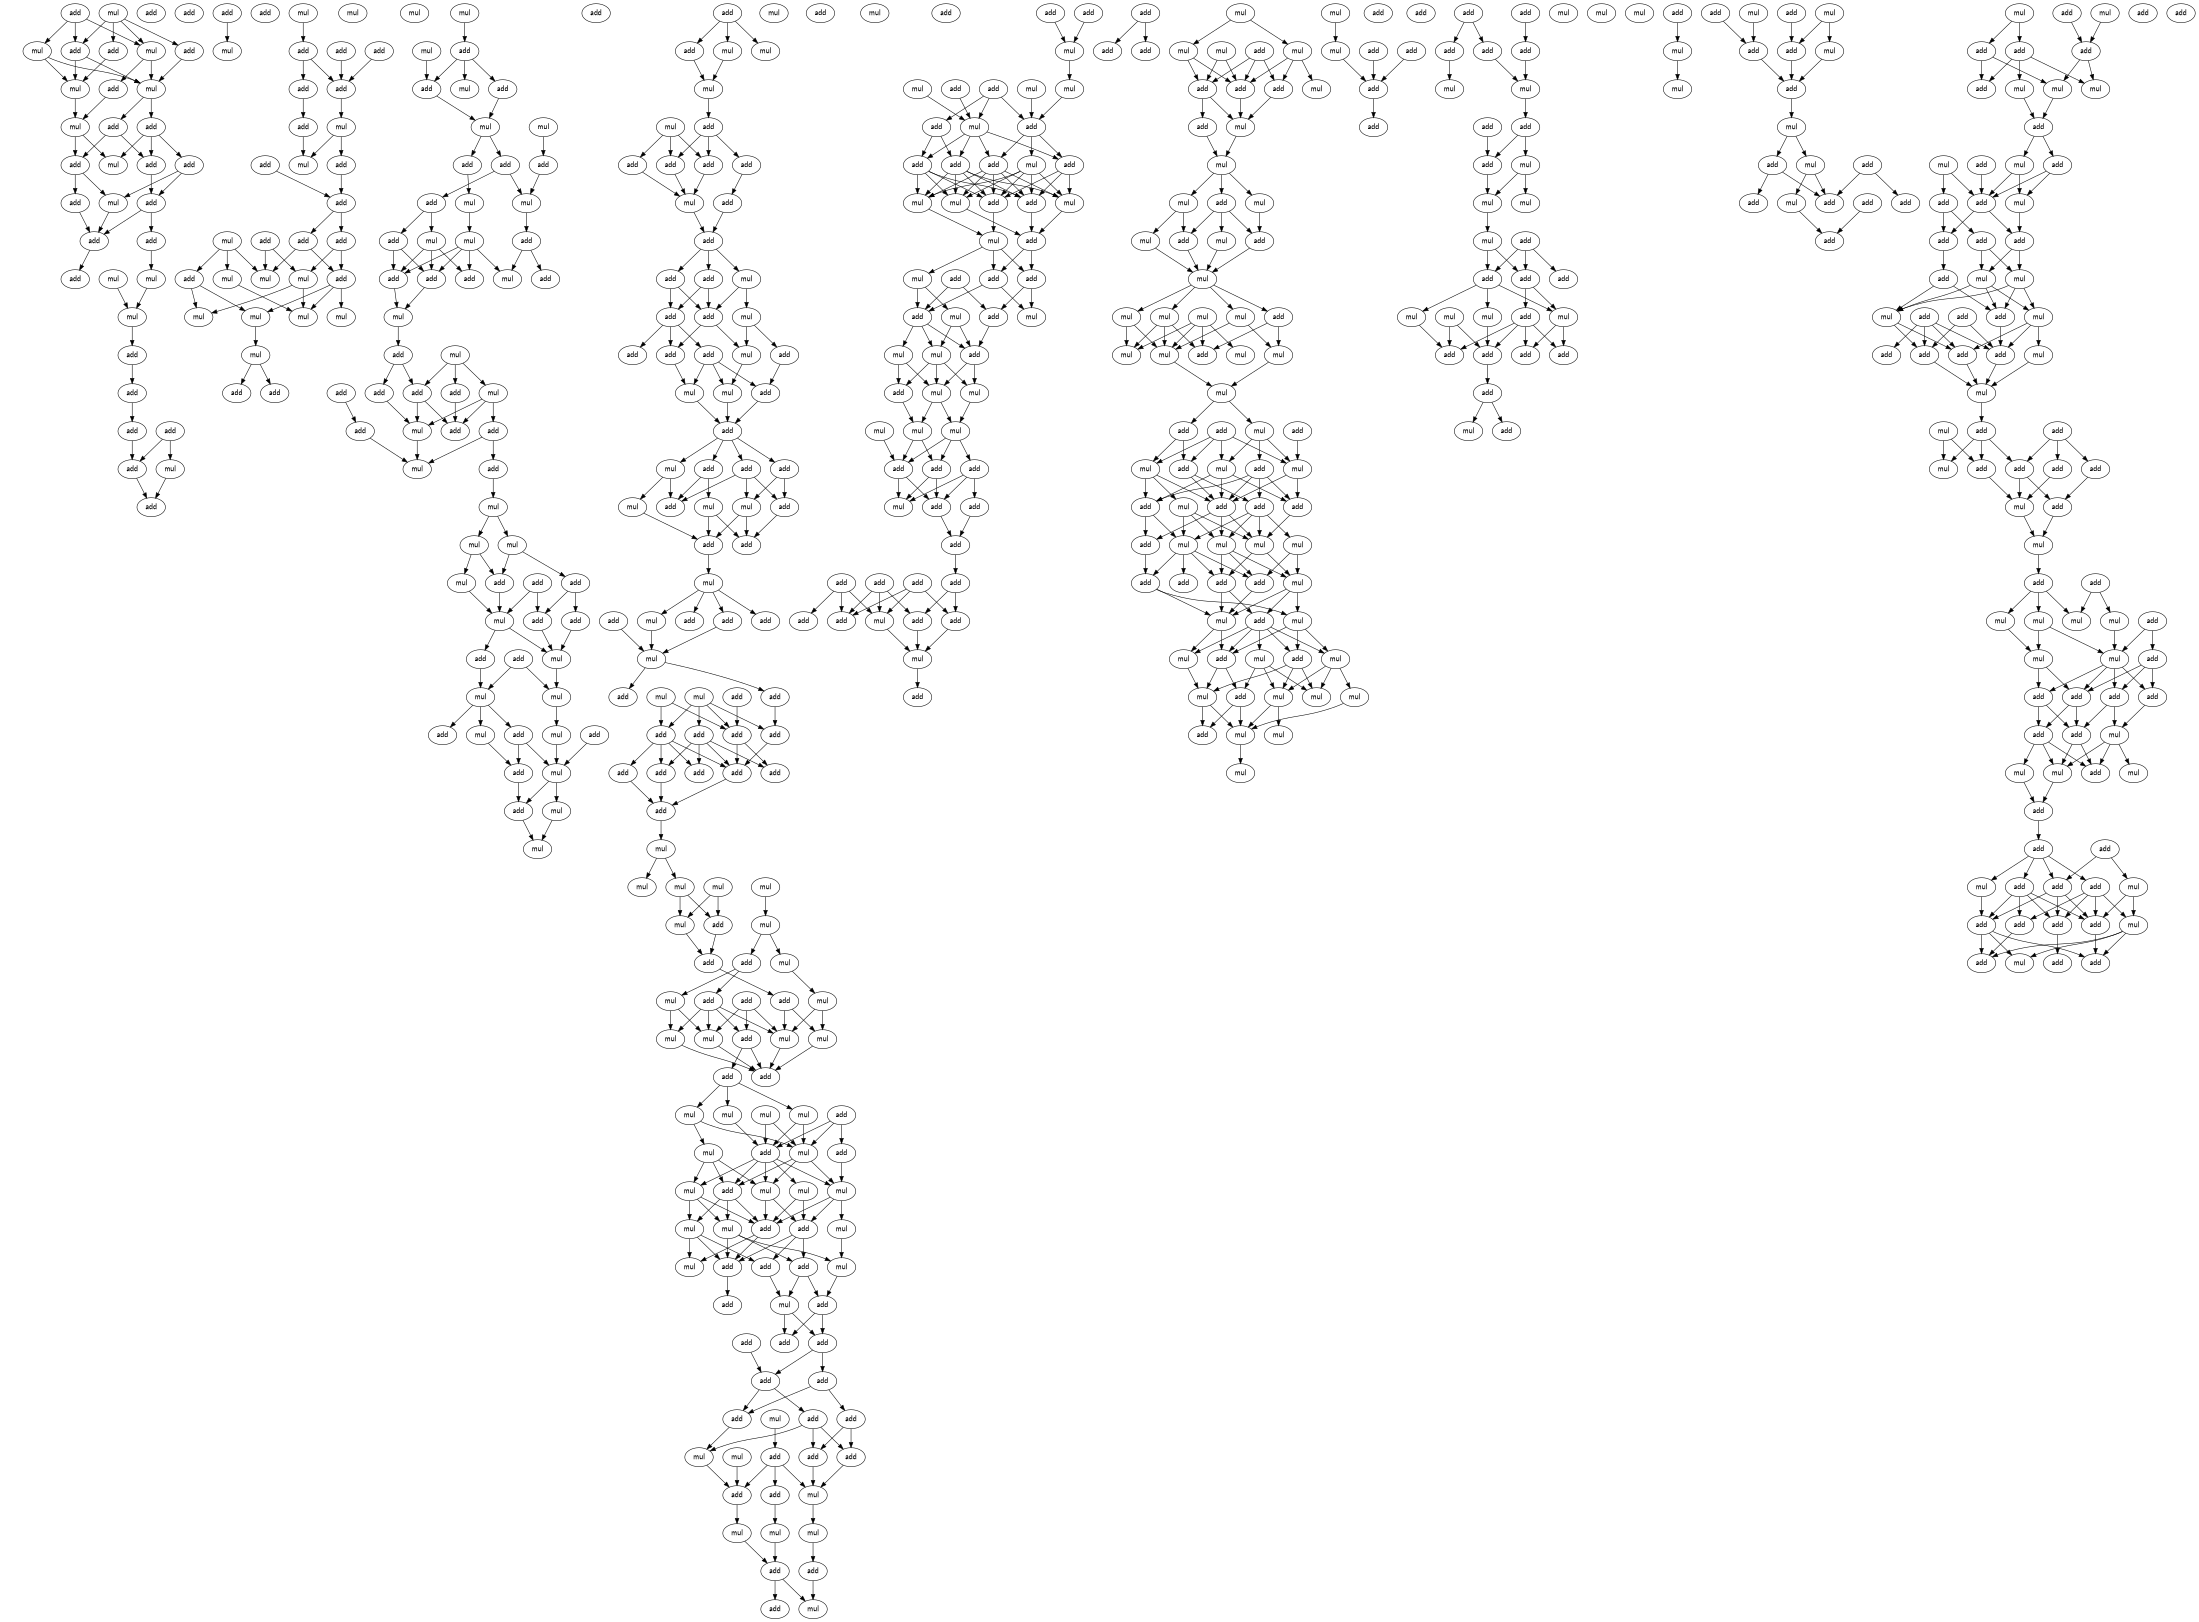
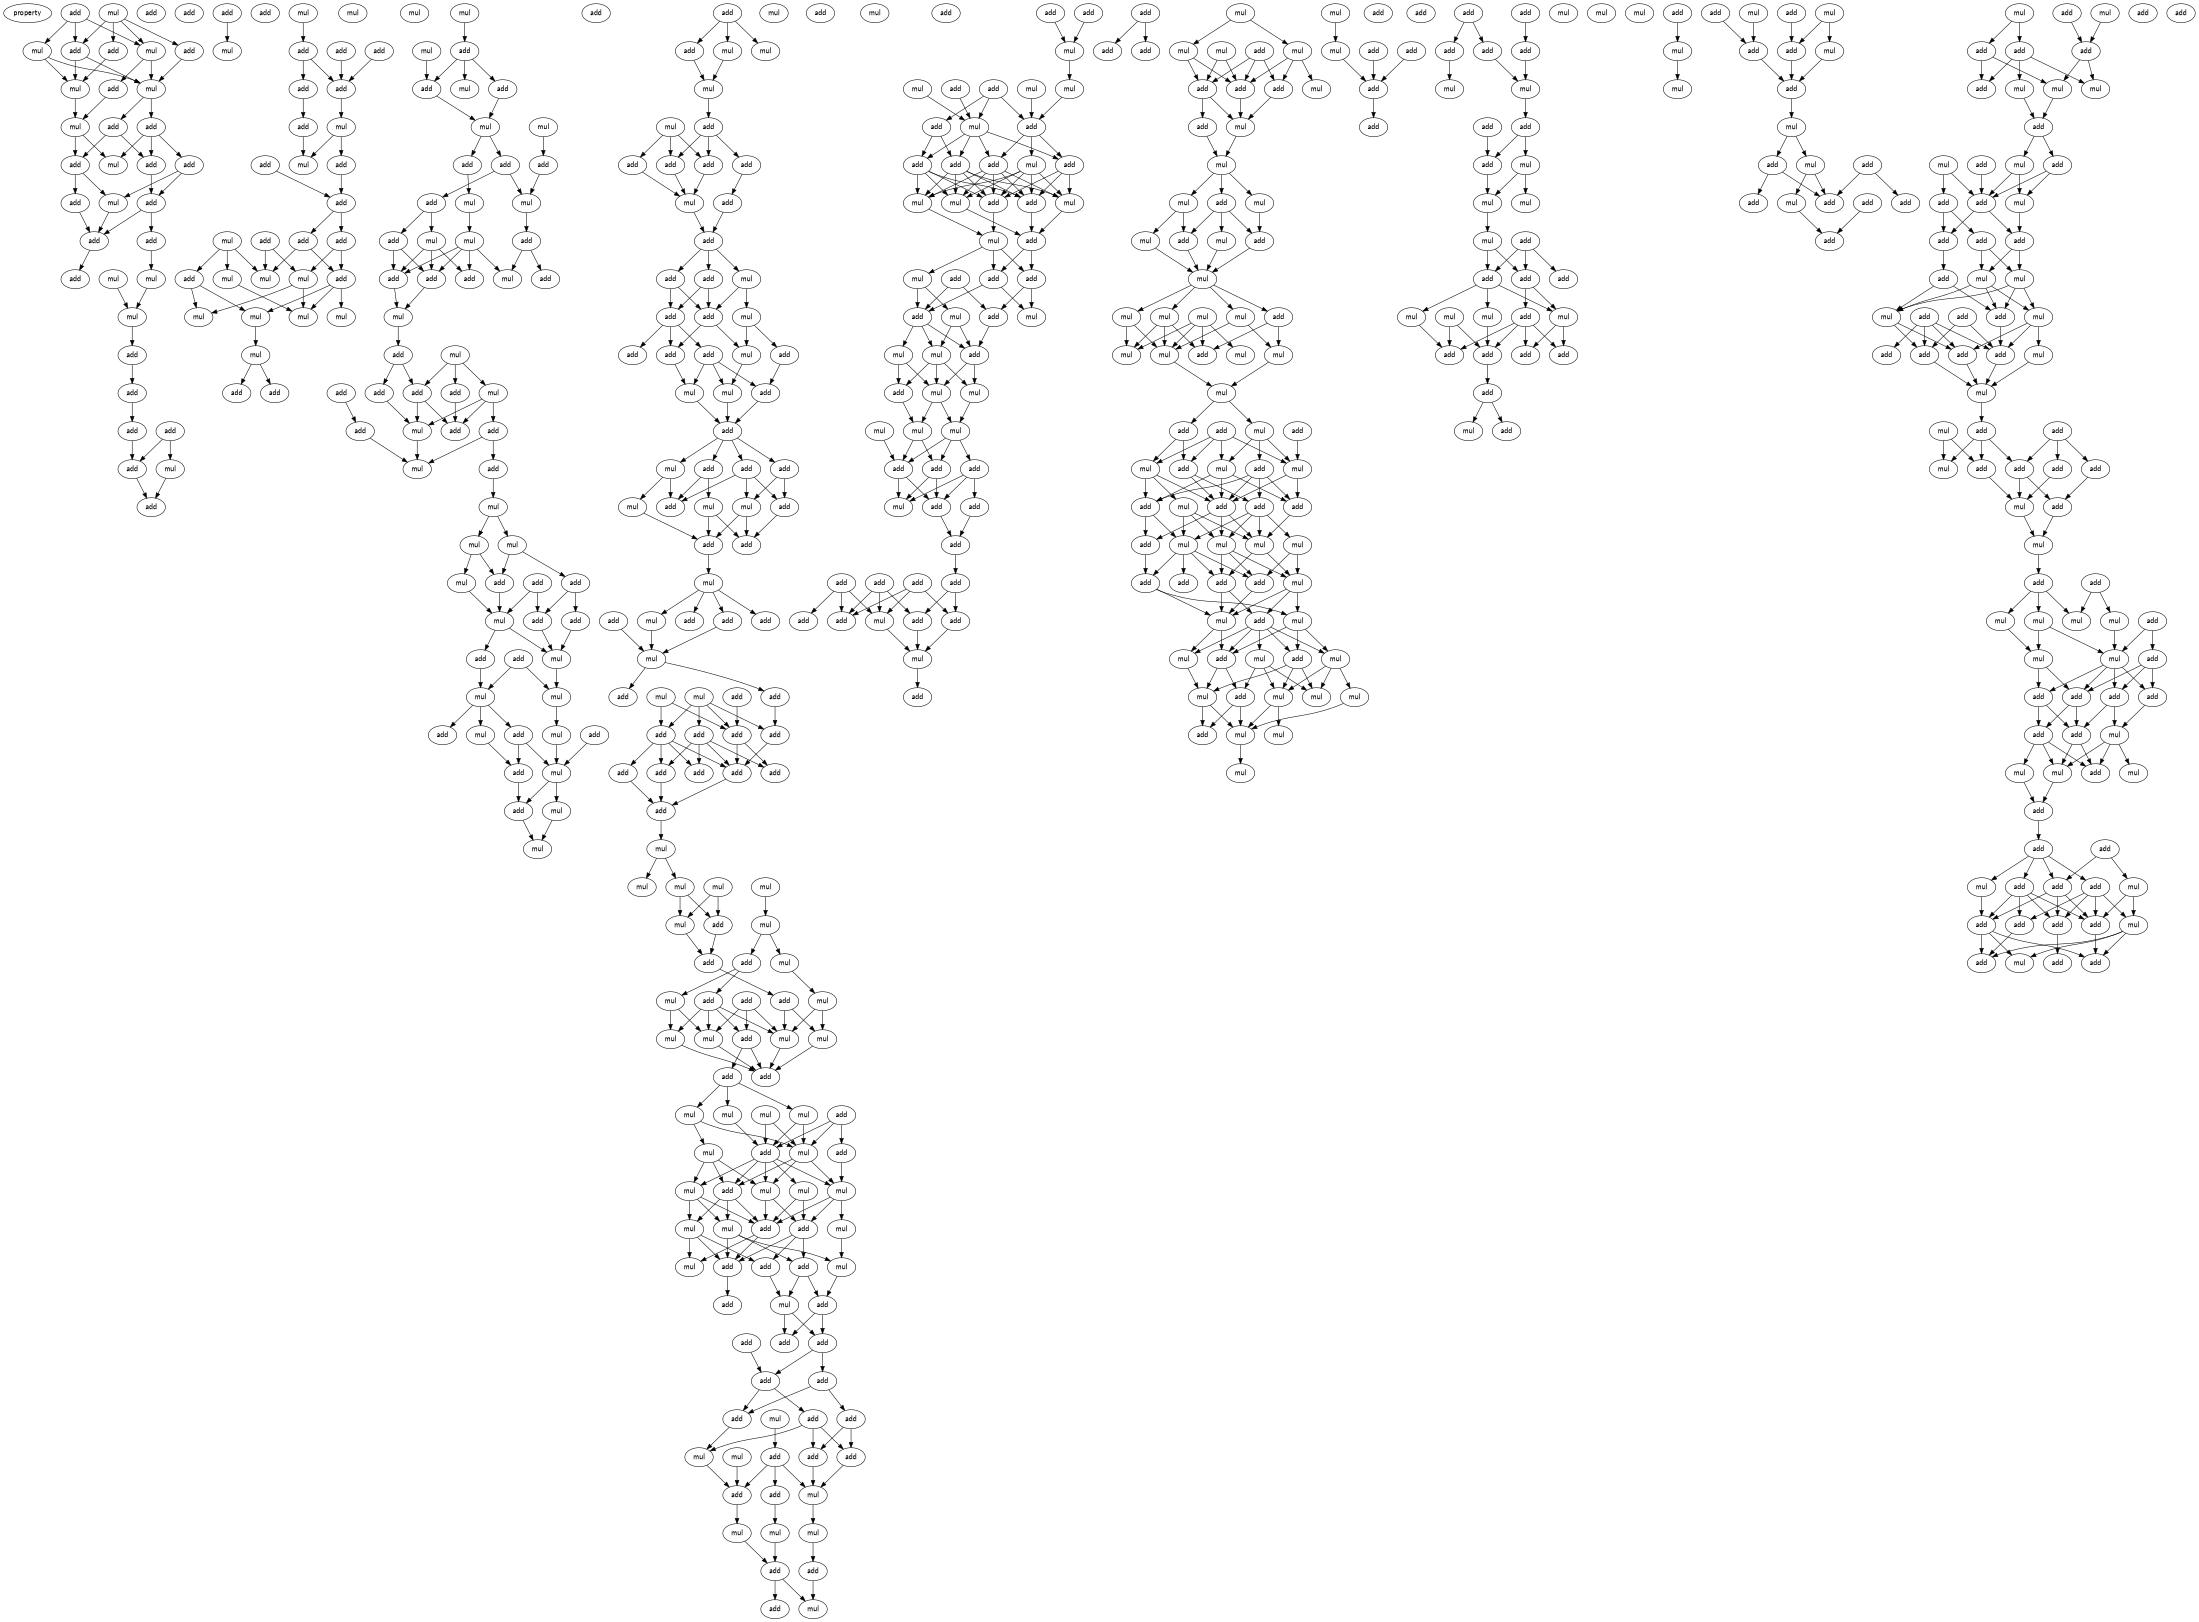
none -> (28, 13)
